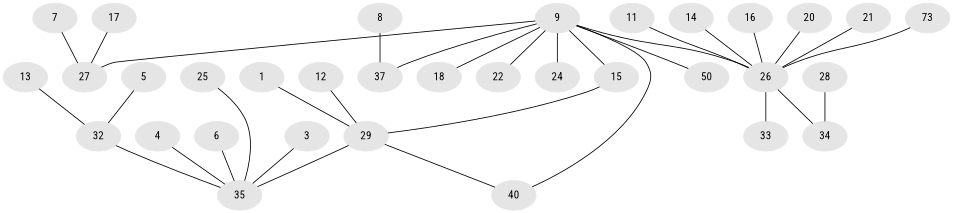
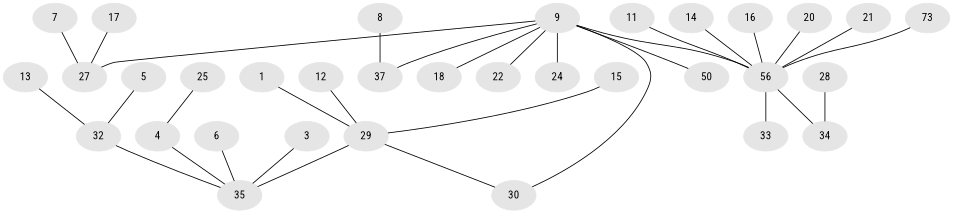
(587, 48) -> none
(766, 77) -> (766, 77)
(249, 129) -> (180, 107)
(514, 195) -> (514, 195)
